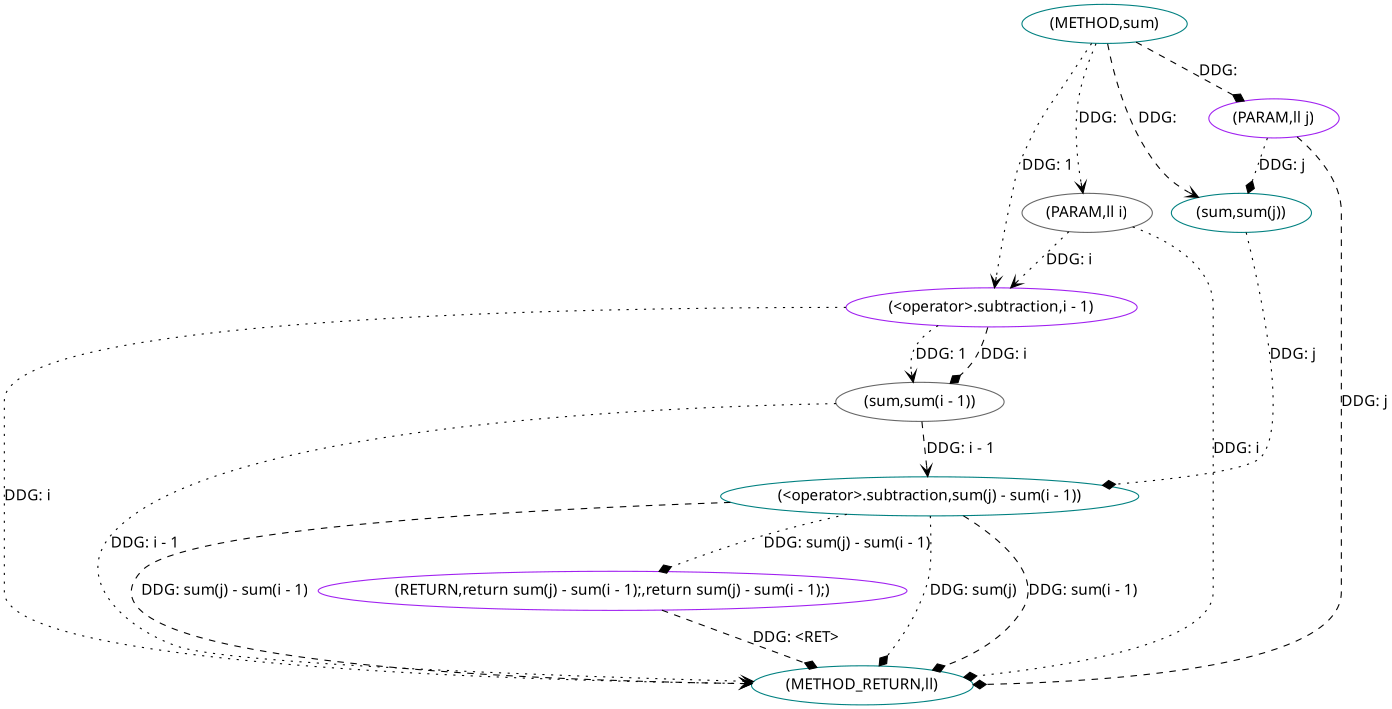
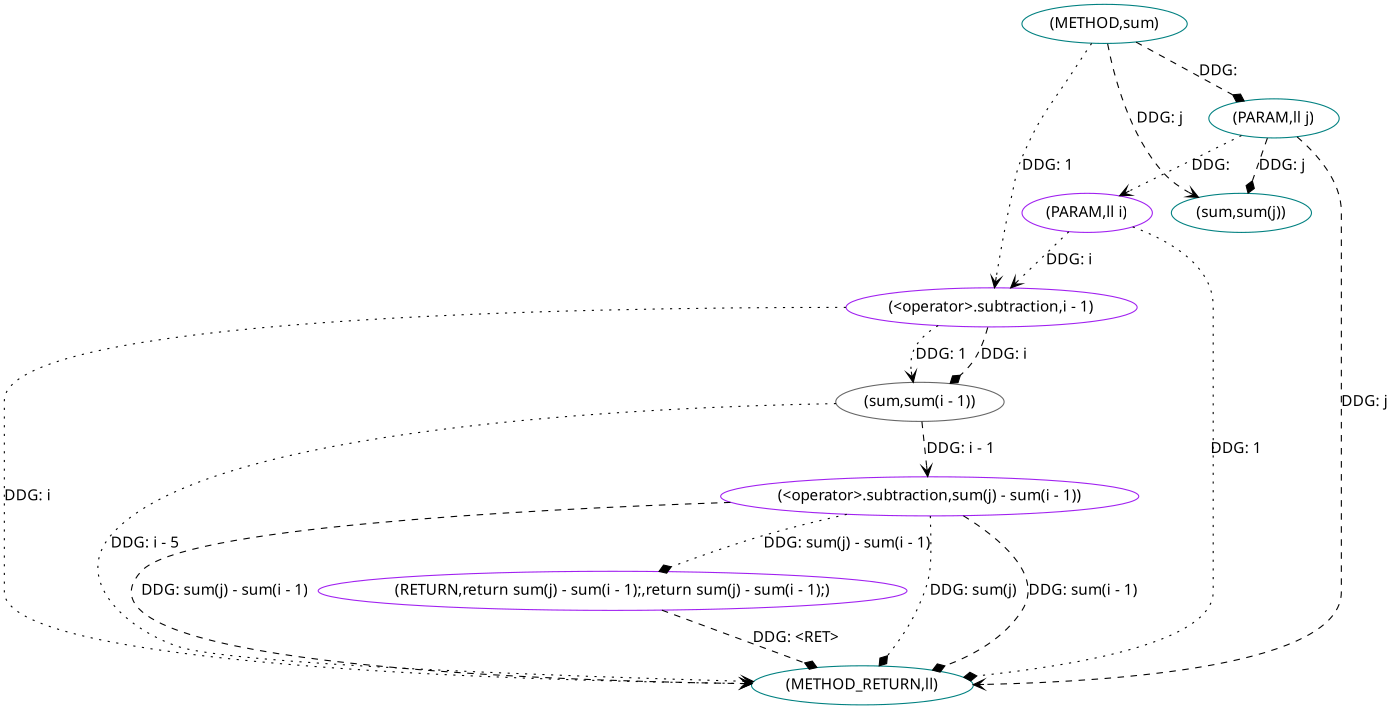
(1077, 112) -> (1186, 163)
(1160, 118) -> (1160, 118)
(1274, 118) -> (1274, 118)
(1260, 159) -> (1260, 159)
(1087, 213) -> (1087, 213)
(1272, 419) -> none
(1237, 449) -> (1237, 449)
(930, 496) -> (930, 496)
(146, 544) -> (146, 544)
(1341, 550) -> (1341, 550)
